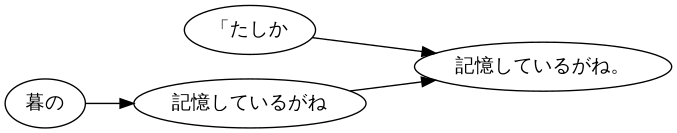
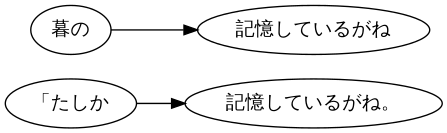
(386, 86) -> none
